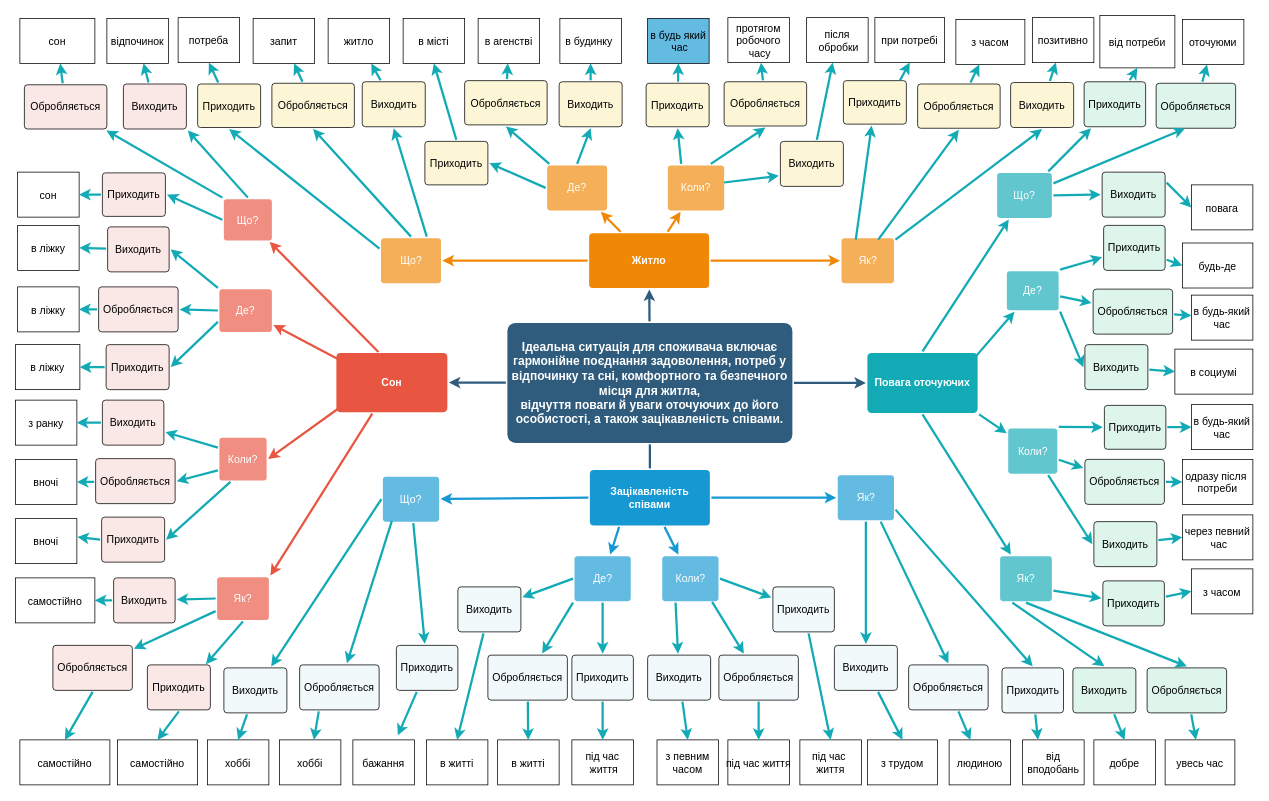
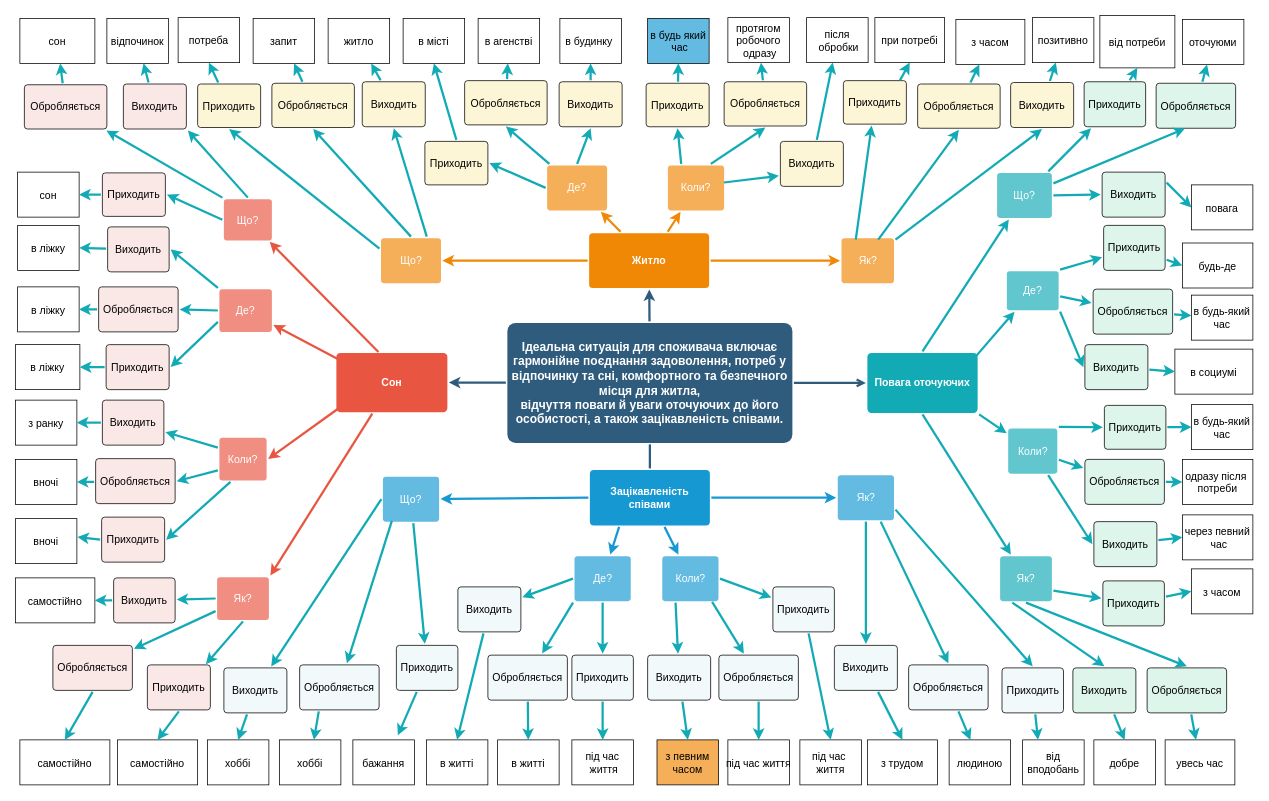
(758, 28) -> (758, 28)
(856, 383) -> (856, 383)
(688, 762) -> (688, 762)
